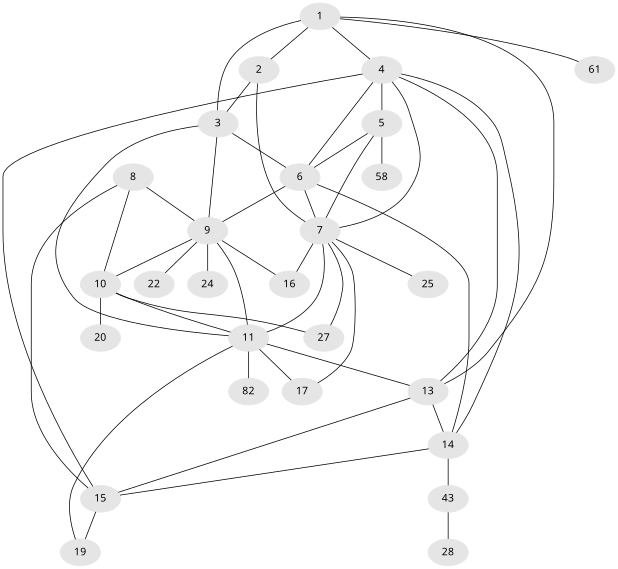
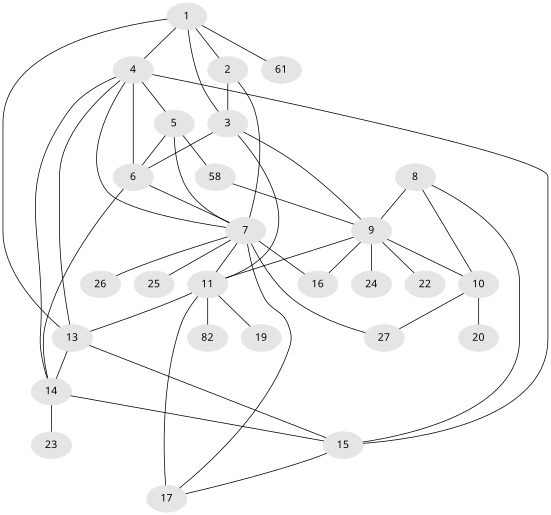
(254, 204) -> (293, 204)
none -> (100, 284)
(173, 314) -> none
(448, 499) -> (51, 445)
(91, 525) -> (257, 476)
(448, 552) -> none
